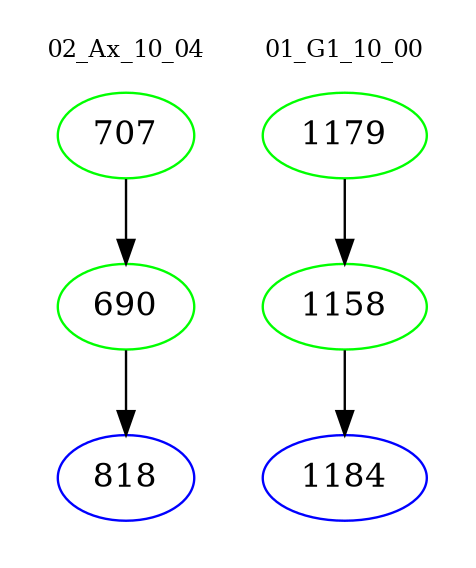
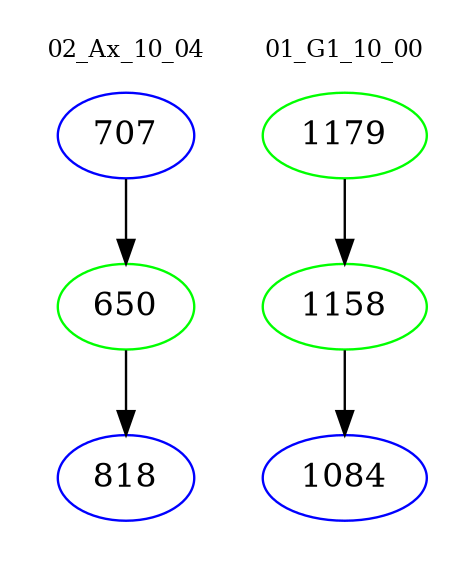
(126, 136) -> (126, 136)
(126, 307) -> (126, 307)
(345, 478) -> (345, 478)
